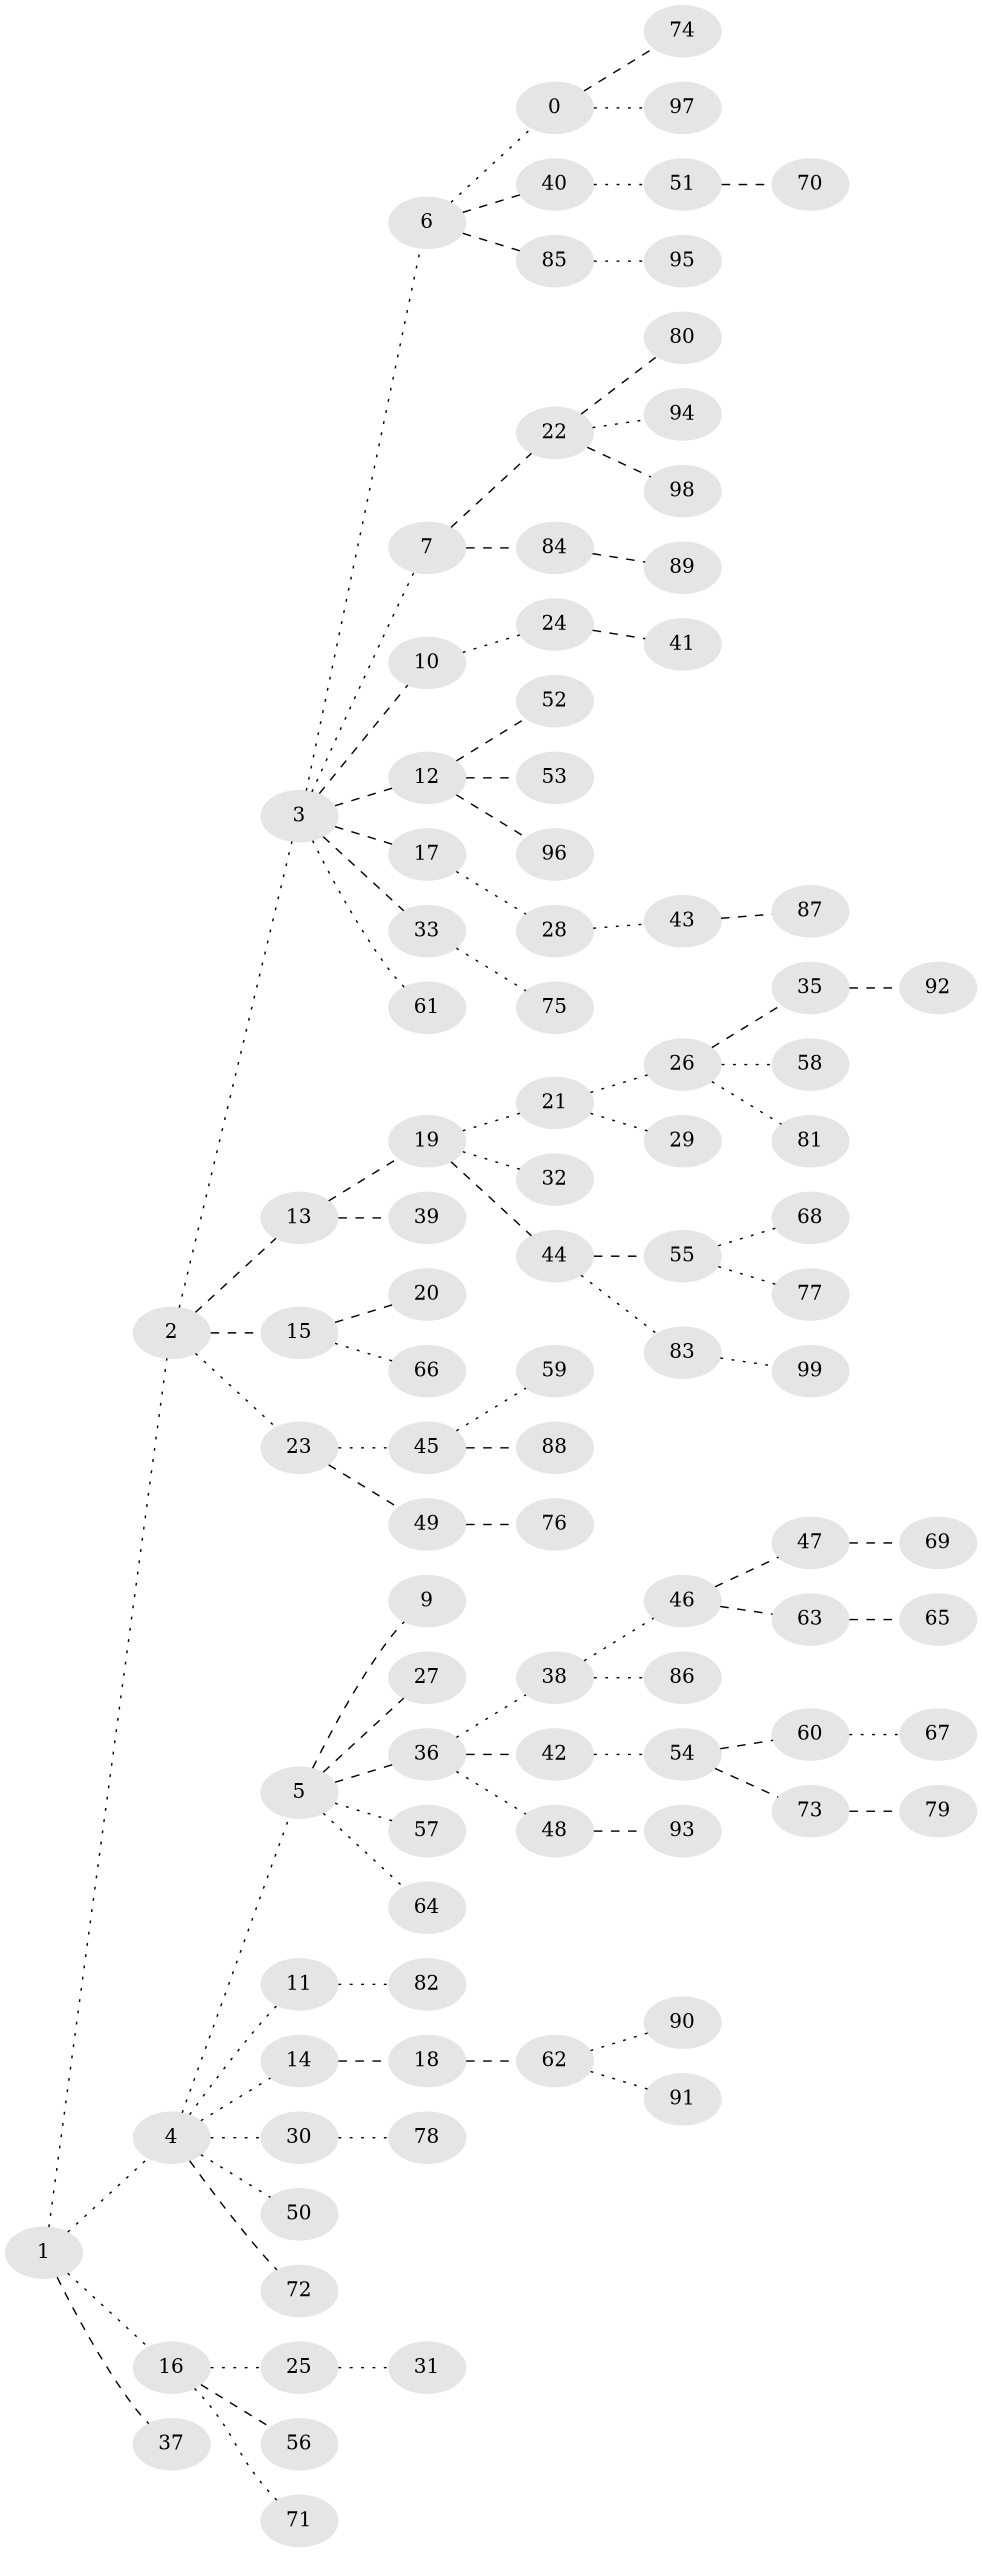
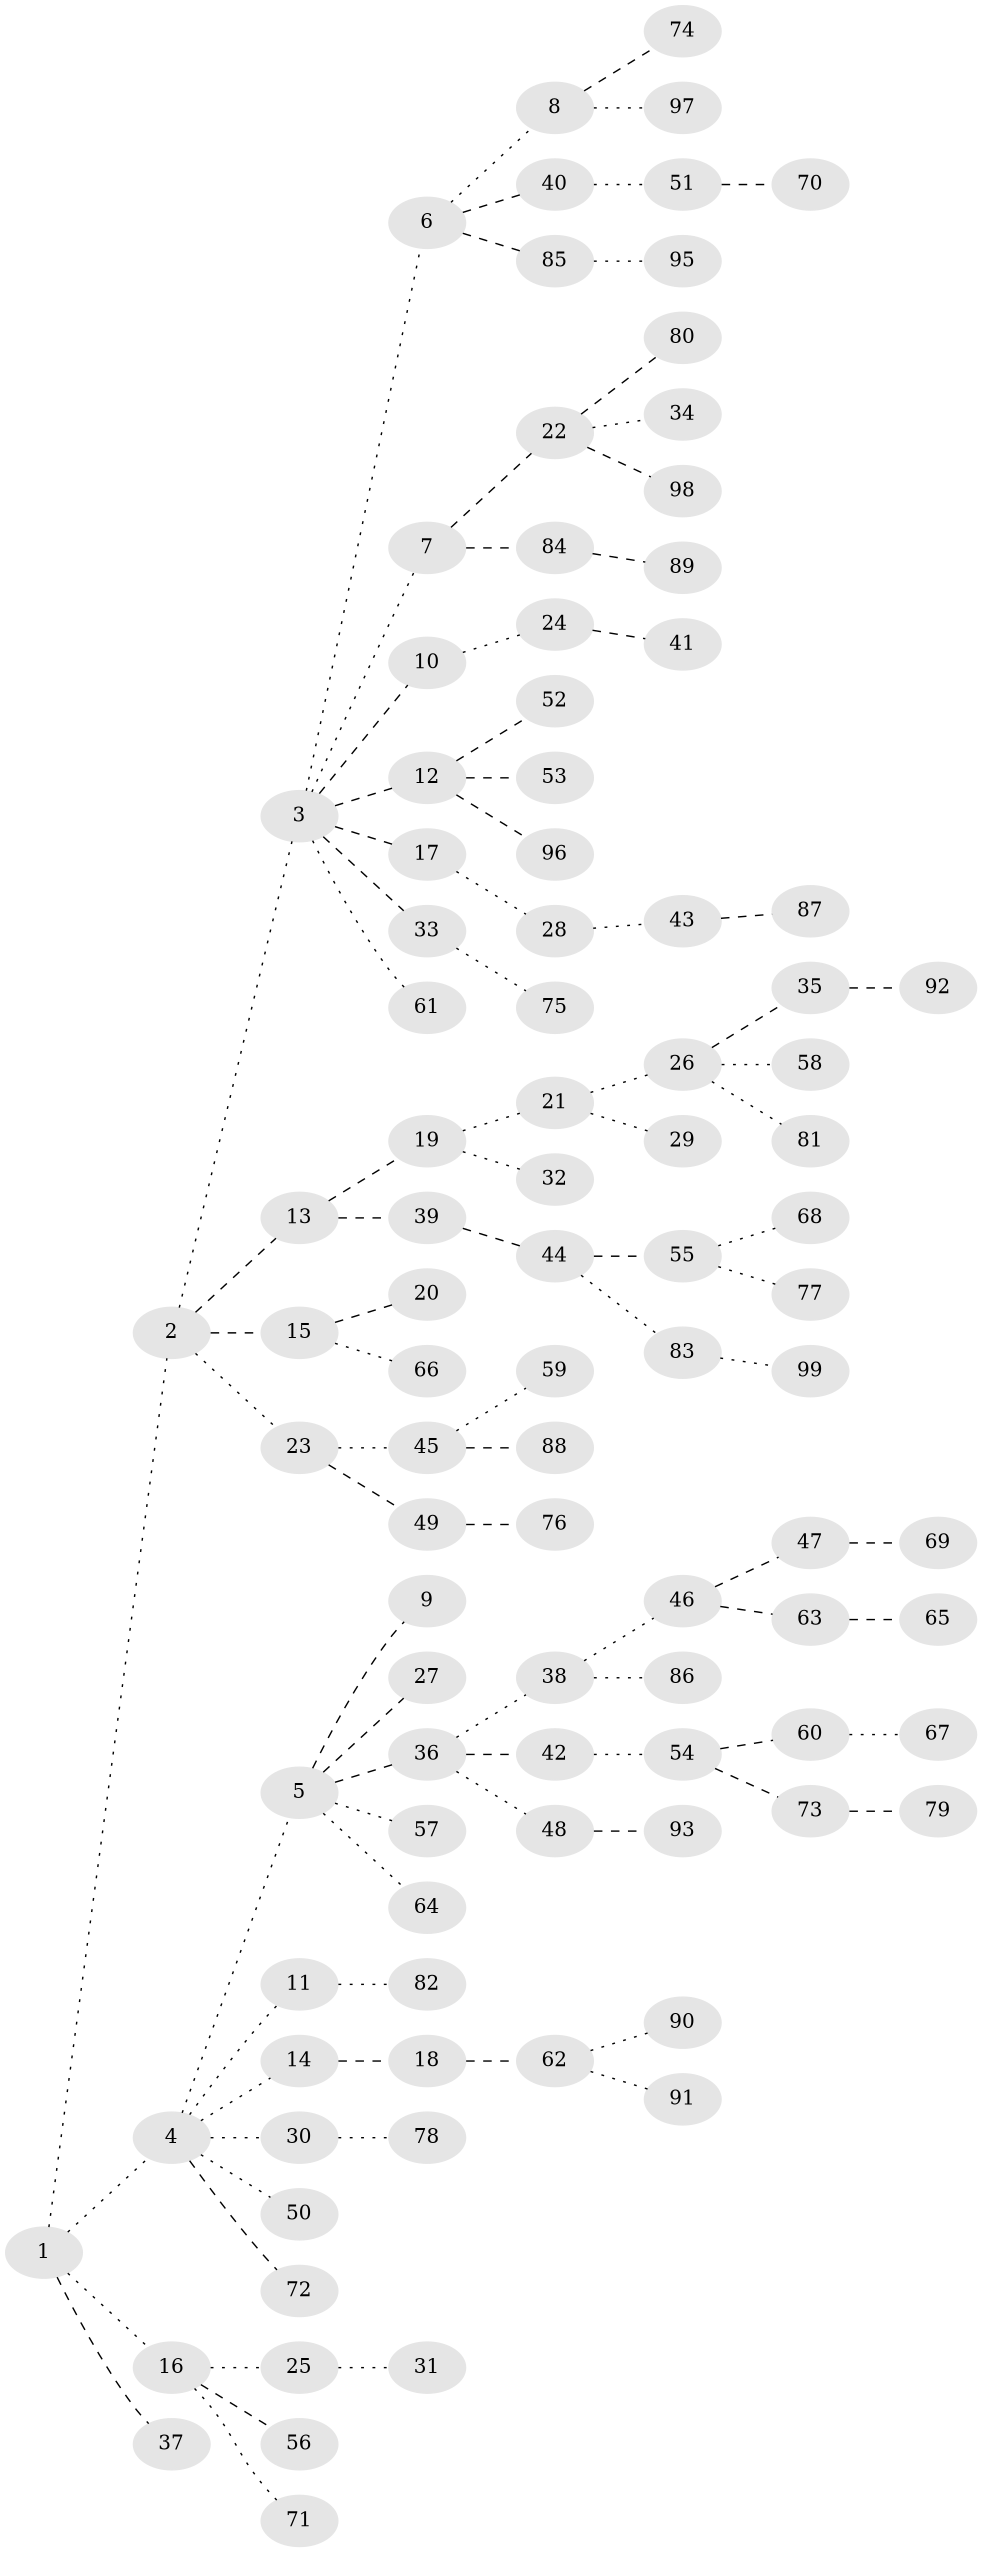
(555, 108) -> (555, 108)
(683, 414) -> (683, 414)
(491, 1199) -> (491, 1237)
